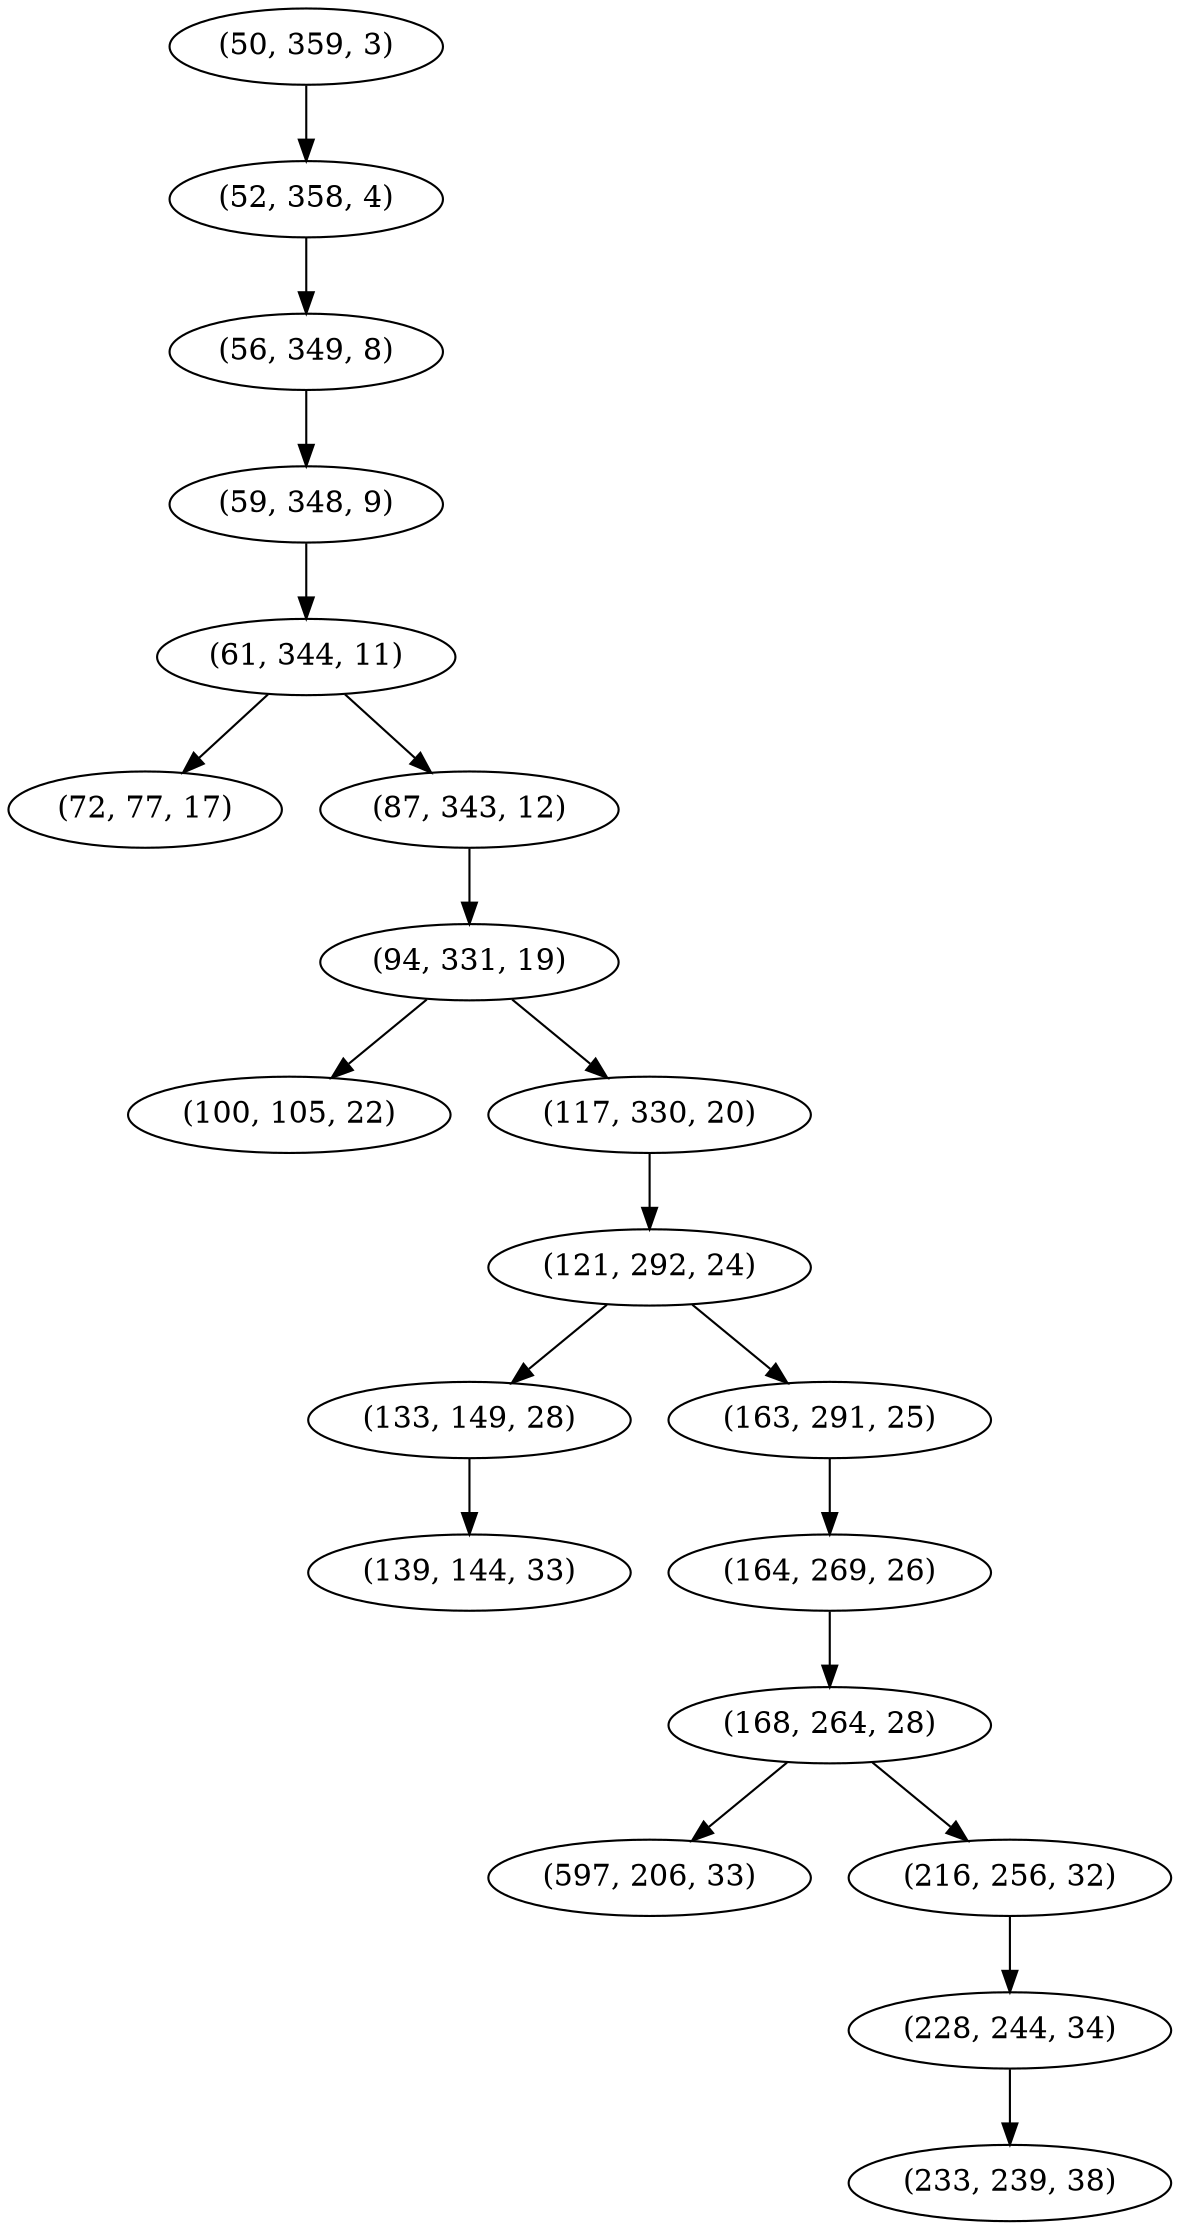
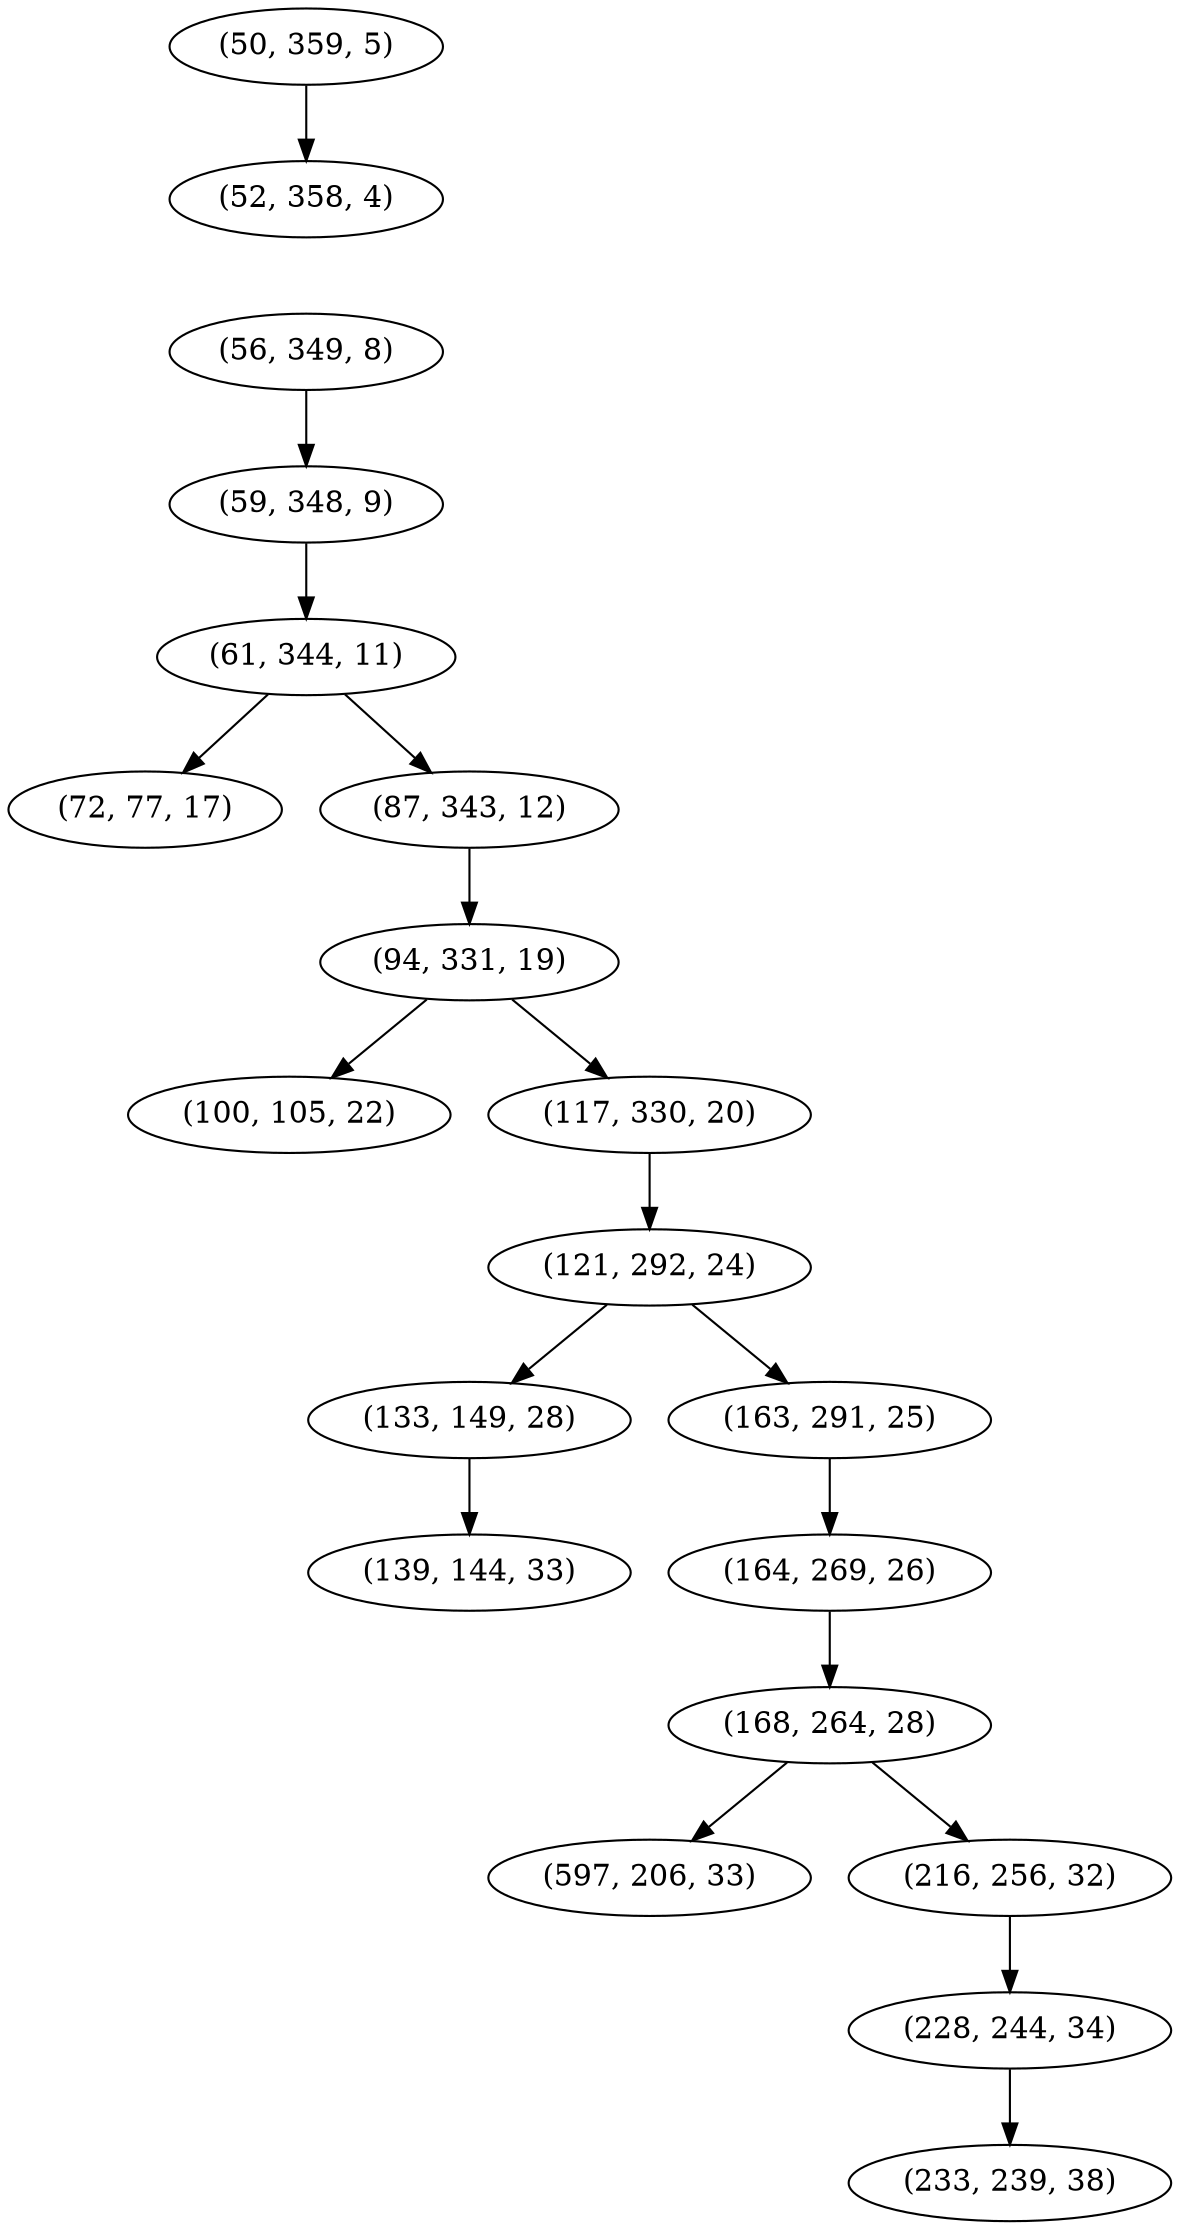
(306, 47) -> (306, 47)
(306, 265) -> none
